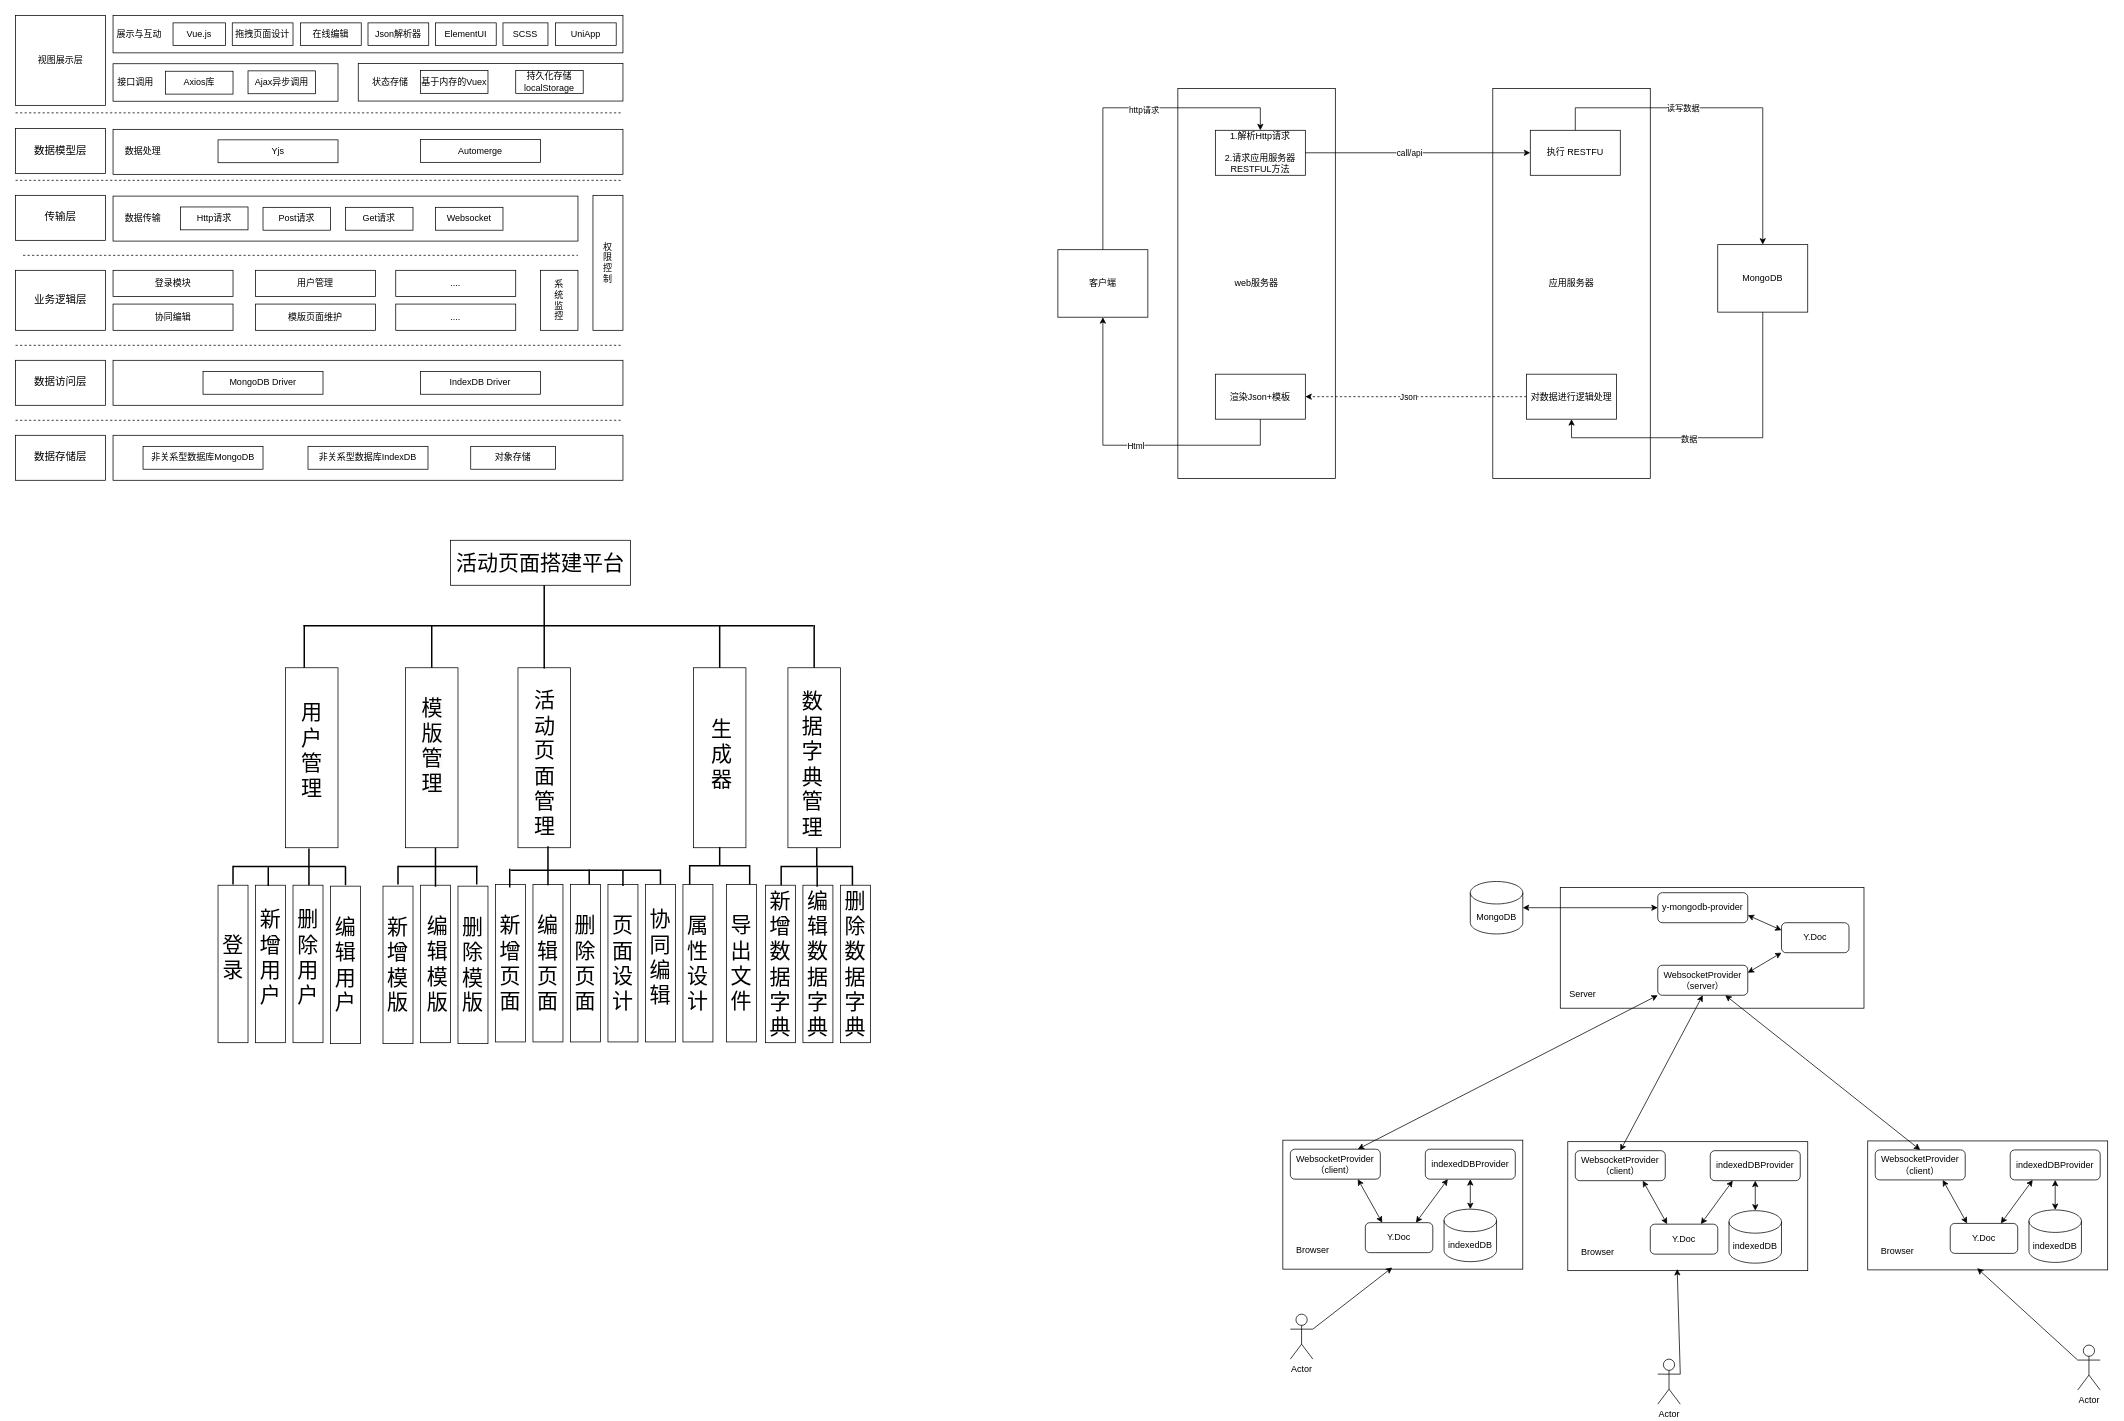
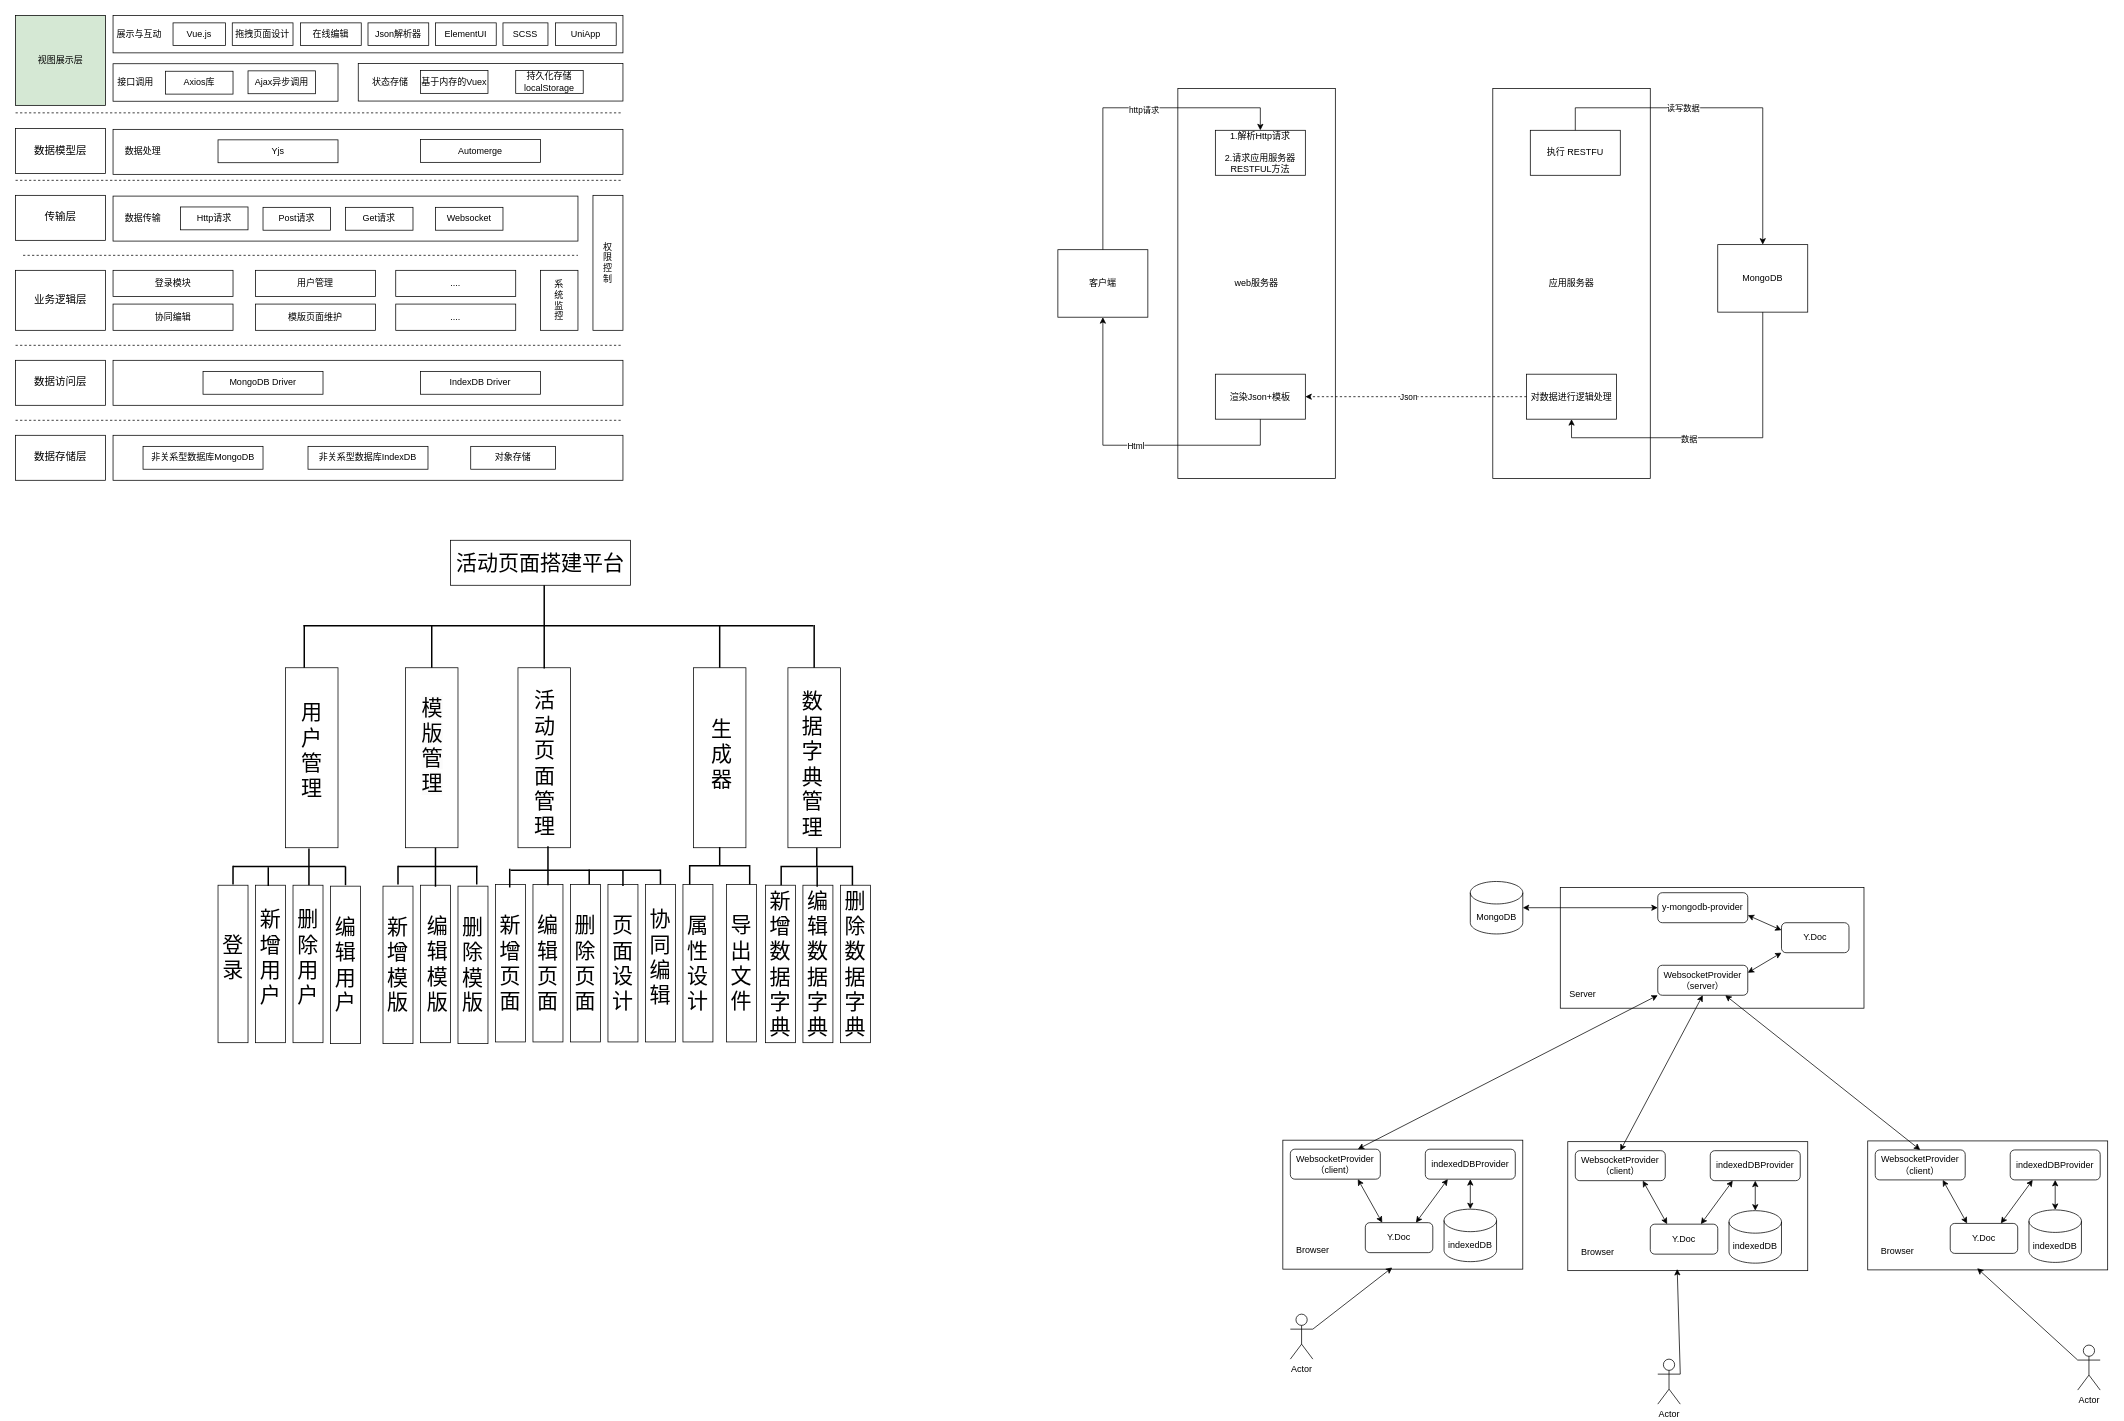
(60, 60) -> (60, 60)
(1415, 153) -> none
